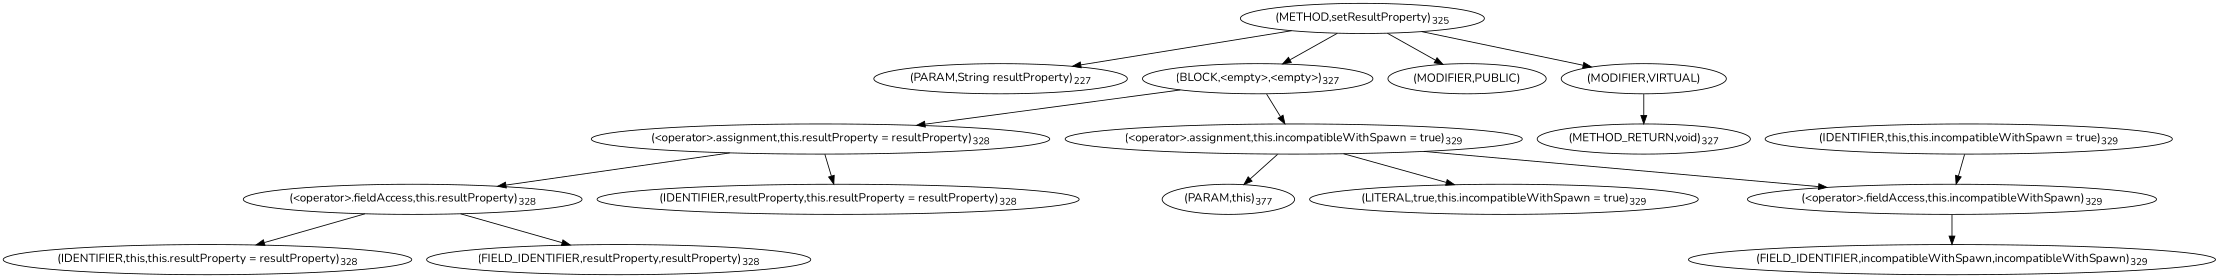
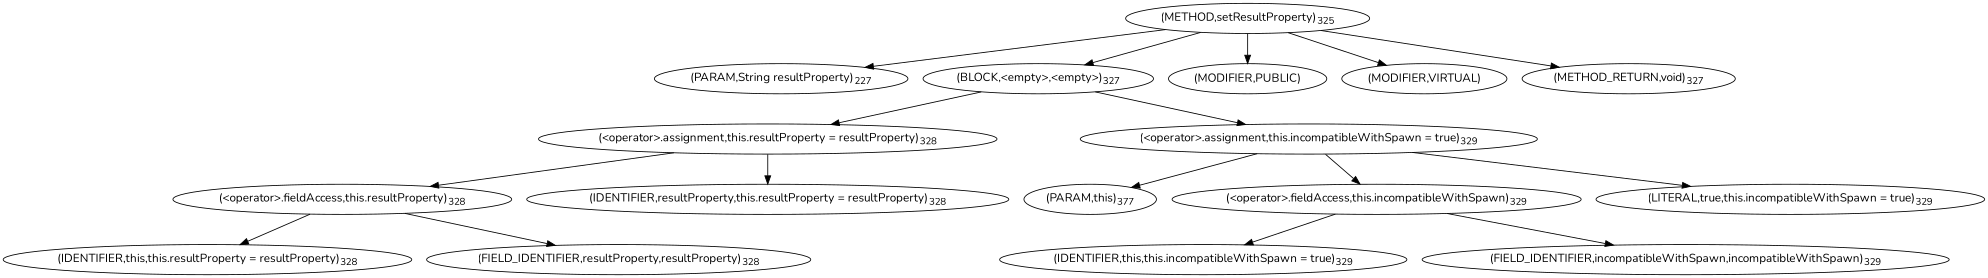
(1644, 105) -> (1436, 48)
(1962, 165) -> (1294, 228)
